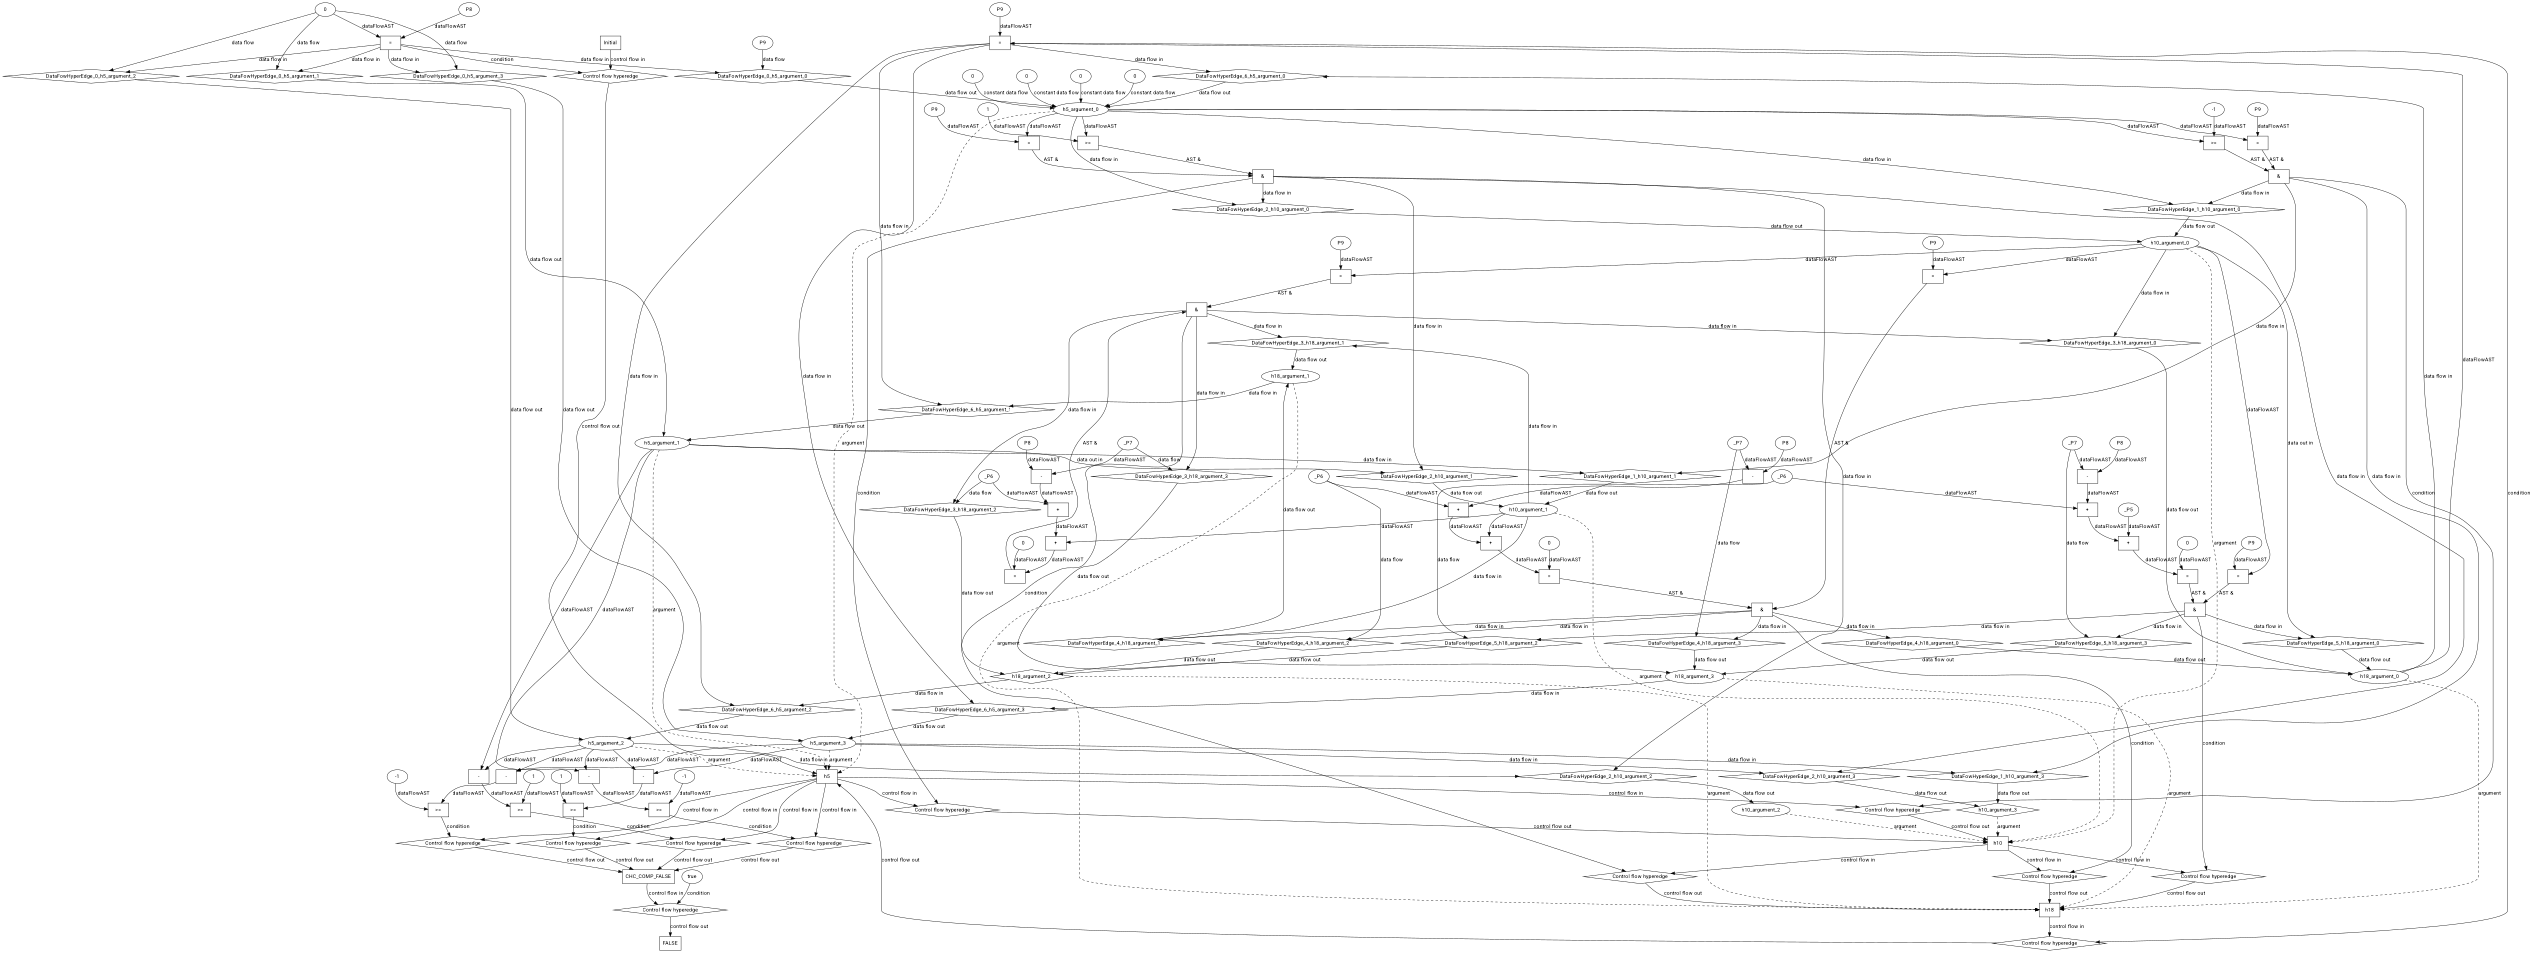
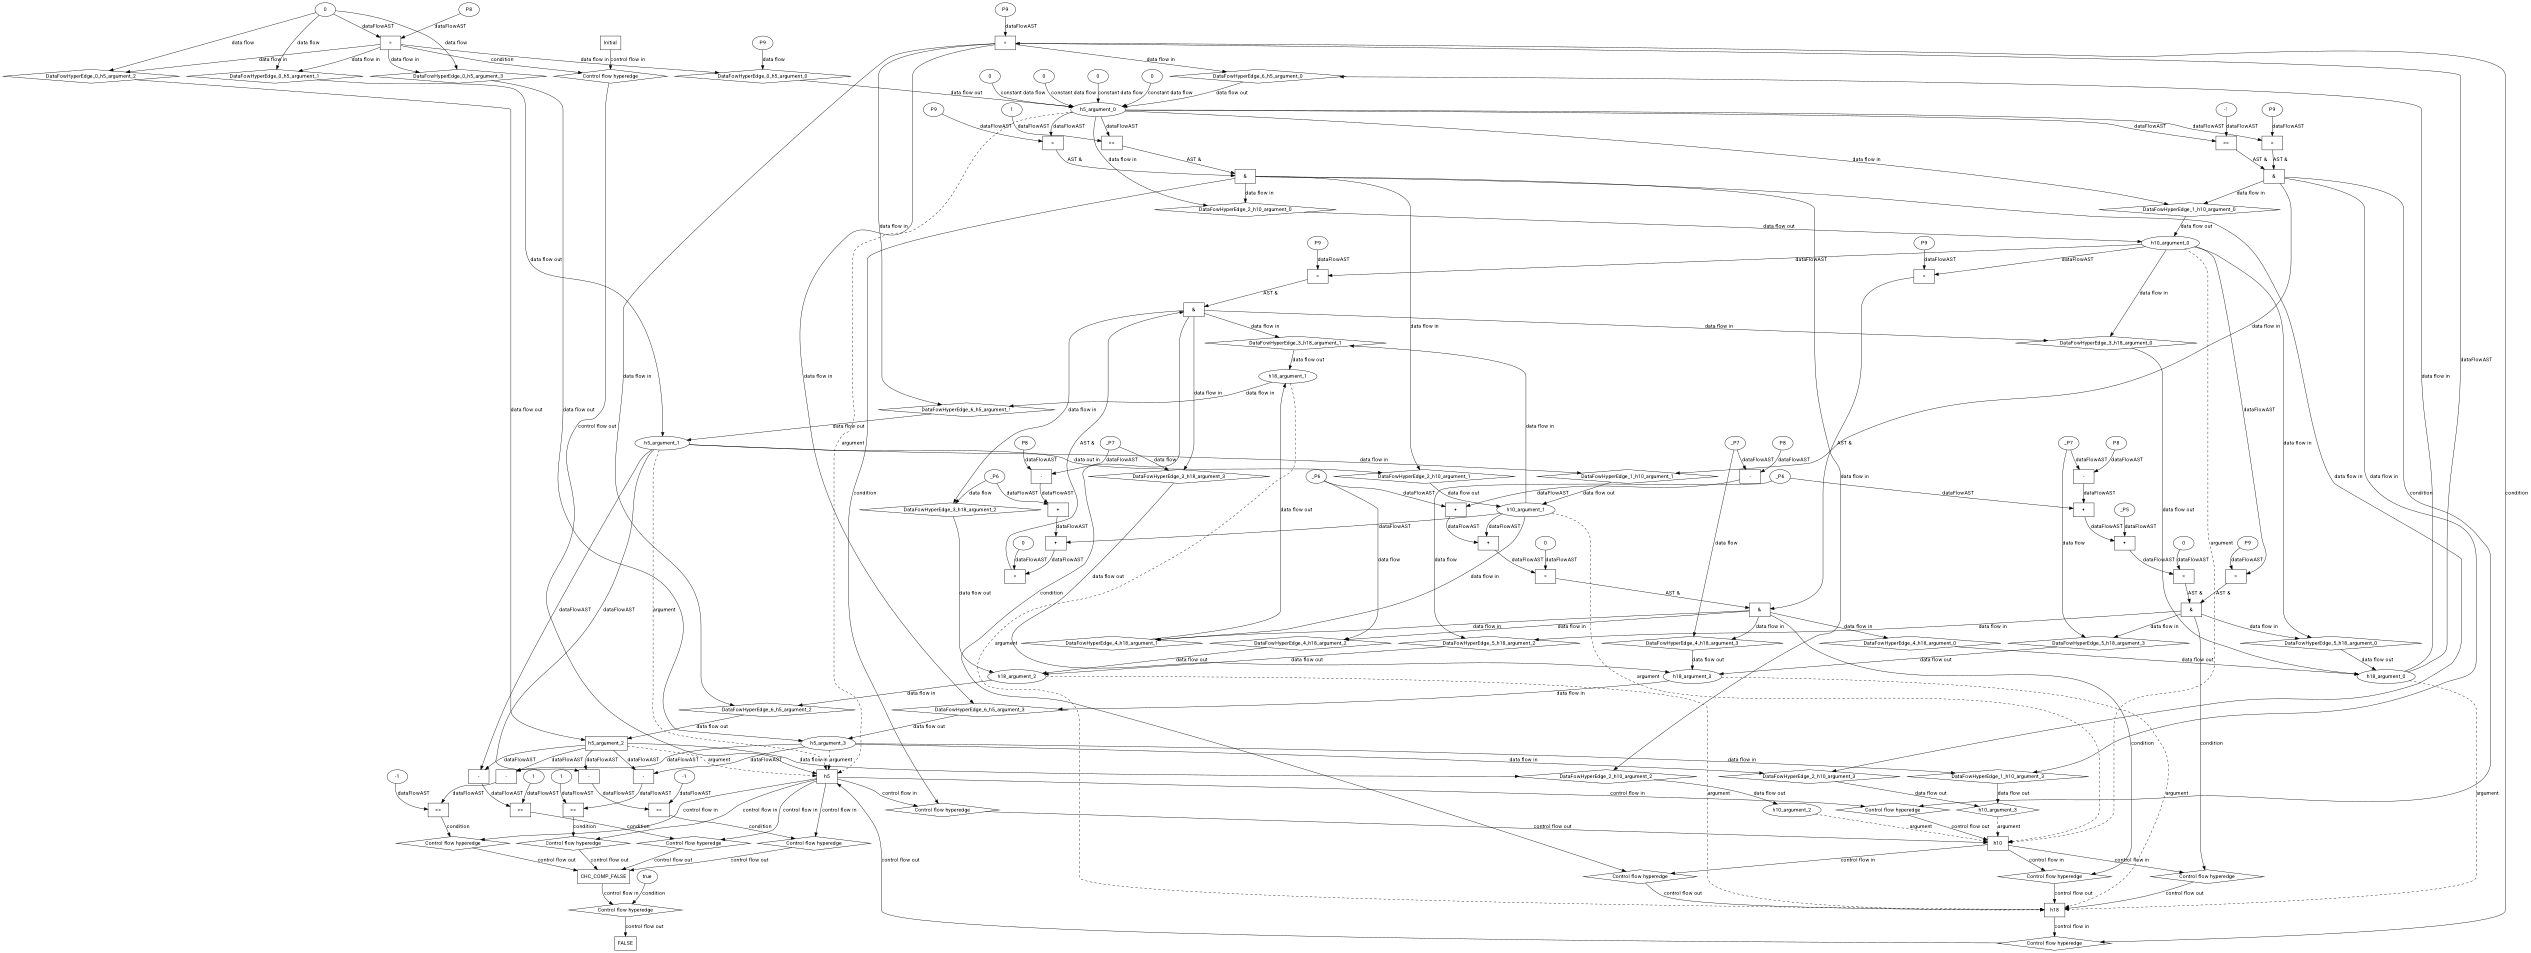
(2300, 443) -> (2298, 443)
(1031, 677) -> (1017, 677)
(606, 743) -> (606, 743)
